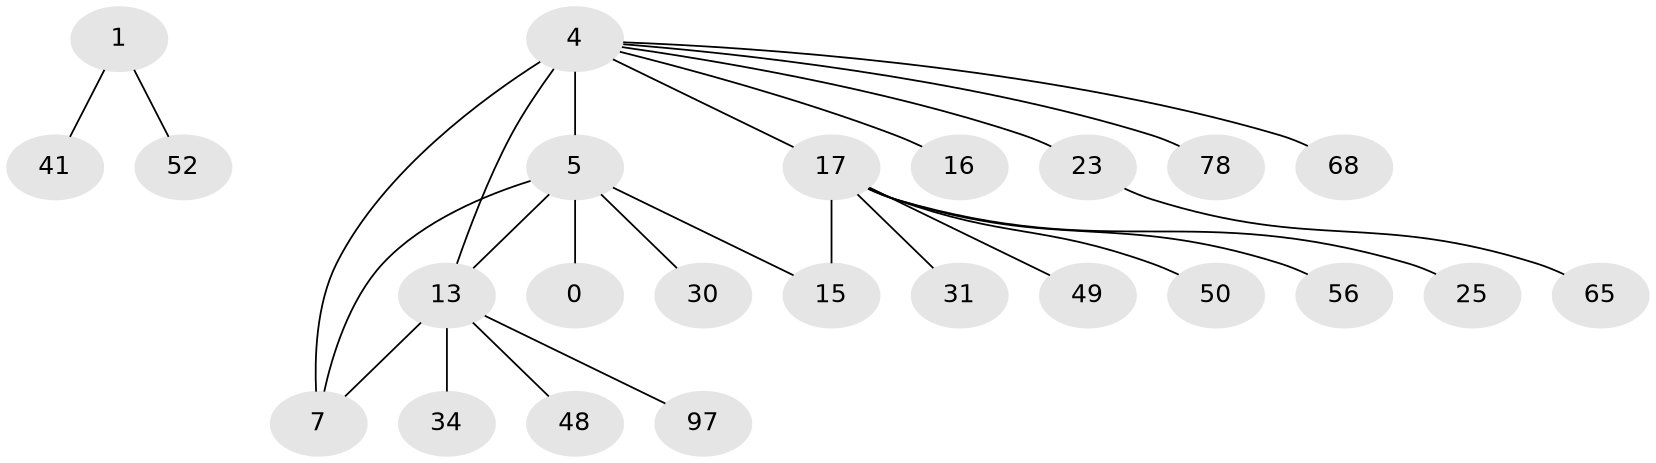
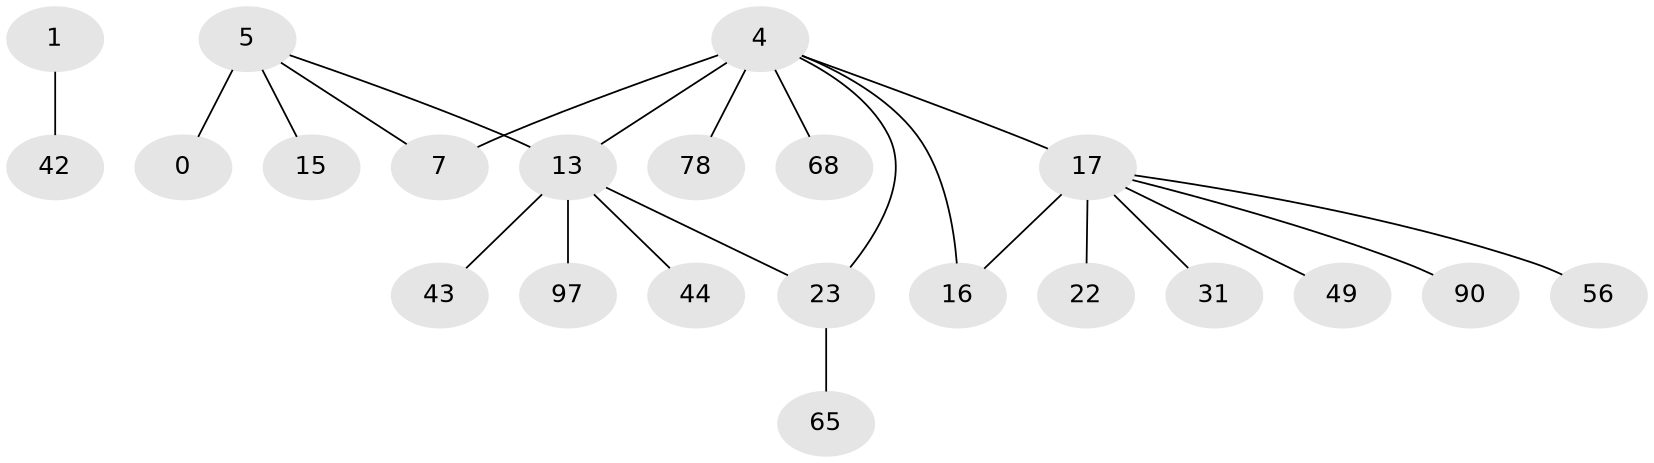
(575, 103) -> none
(55, 167) -> none
(183, 167) -> (55, 167)
(832, 232) -> (1023, 231)
(703, 296) -> none
(1216, 296) -> (1471, 296)
(1473, 296) -> (1086, 296)
(383, 359) -> (697, 231)
(447, 424) -> (696, 296)
(575, 424) -> (440, 296)
